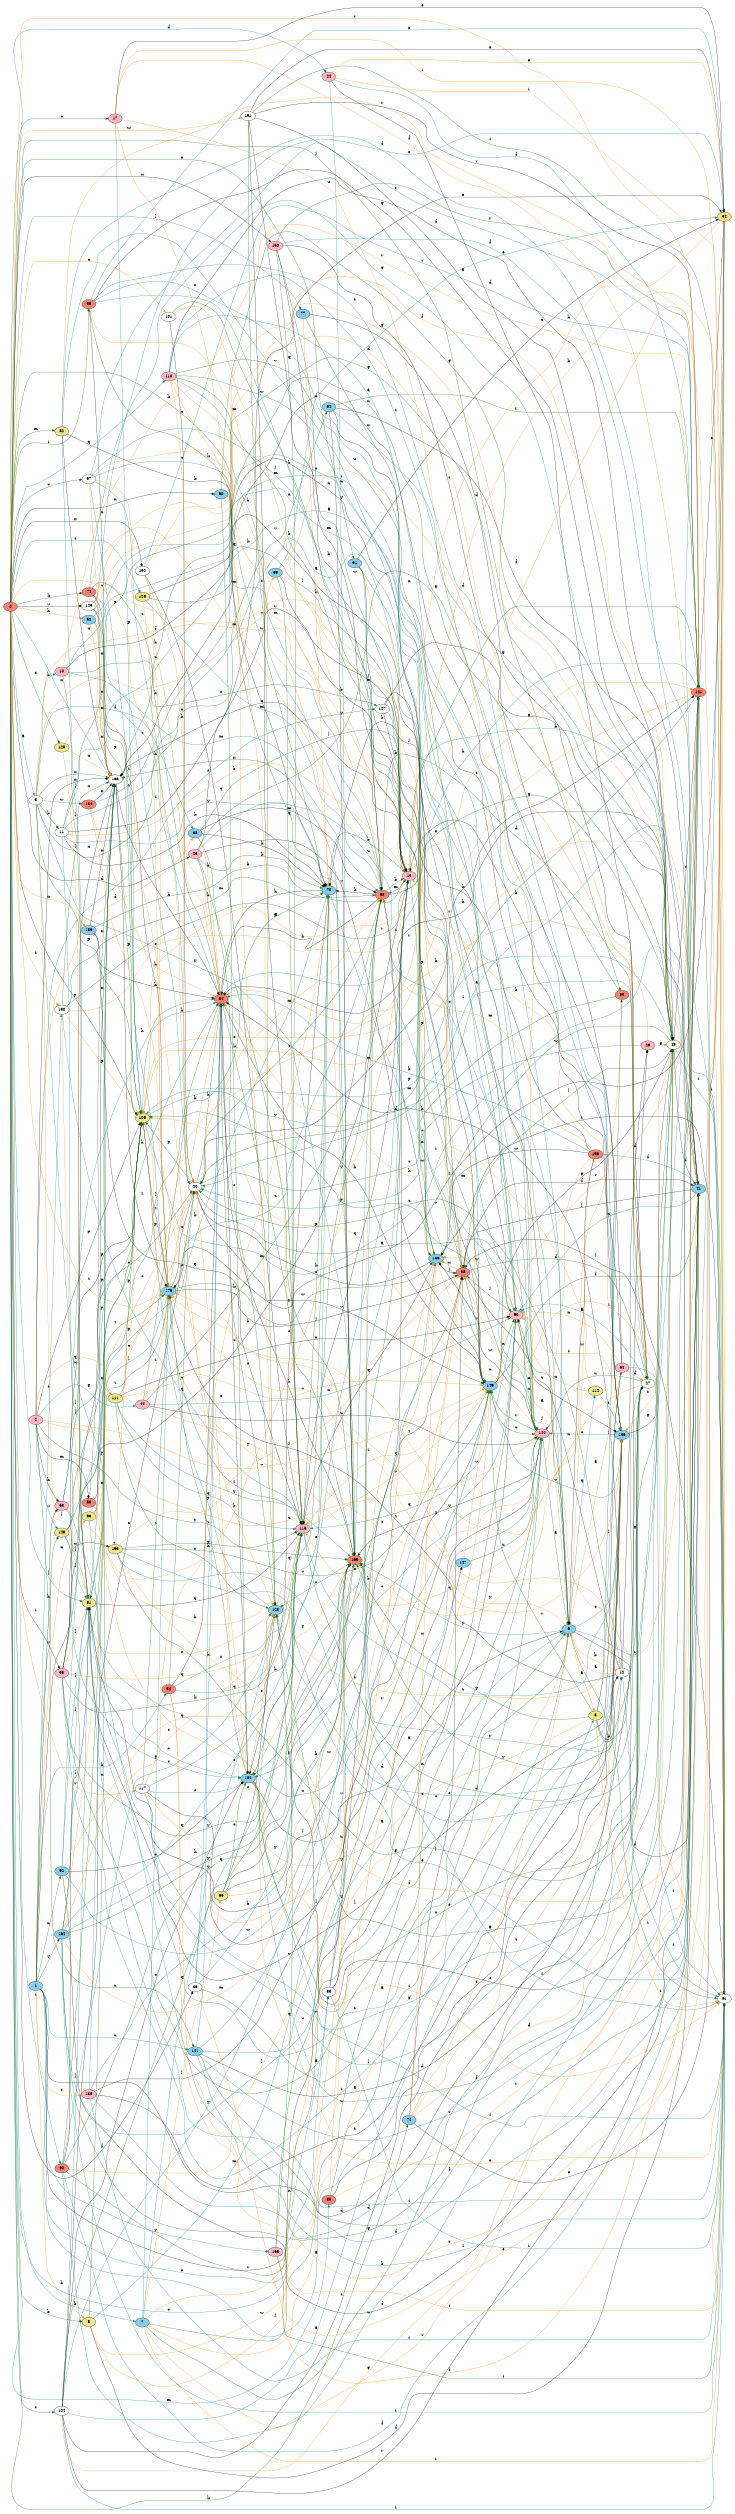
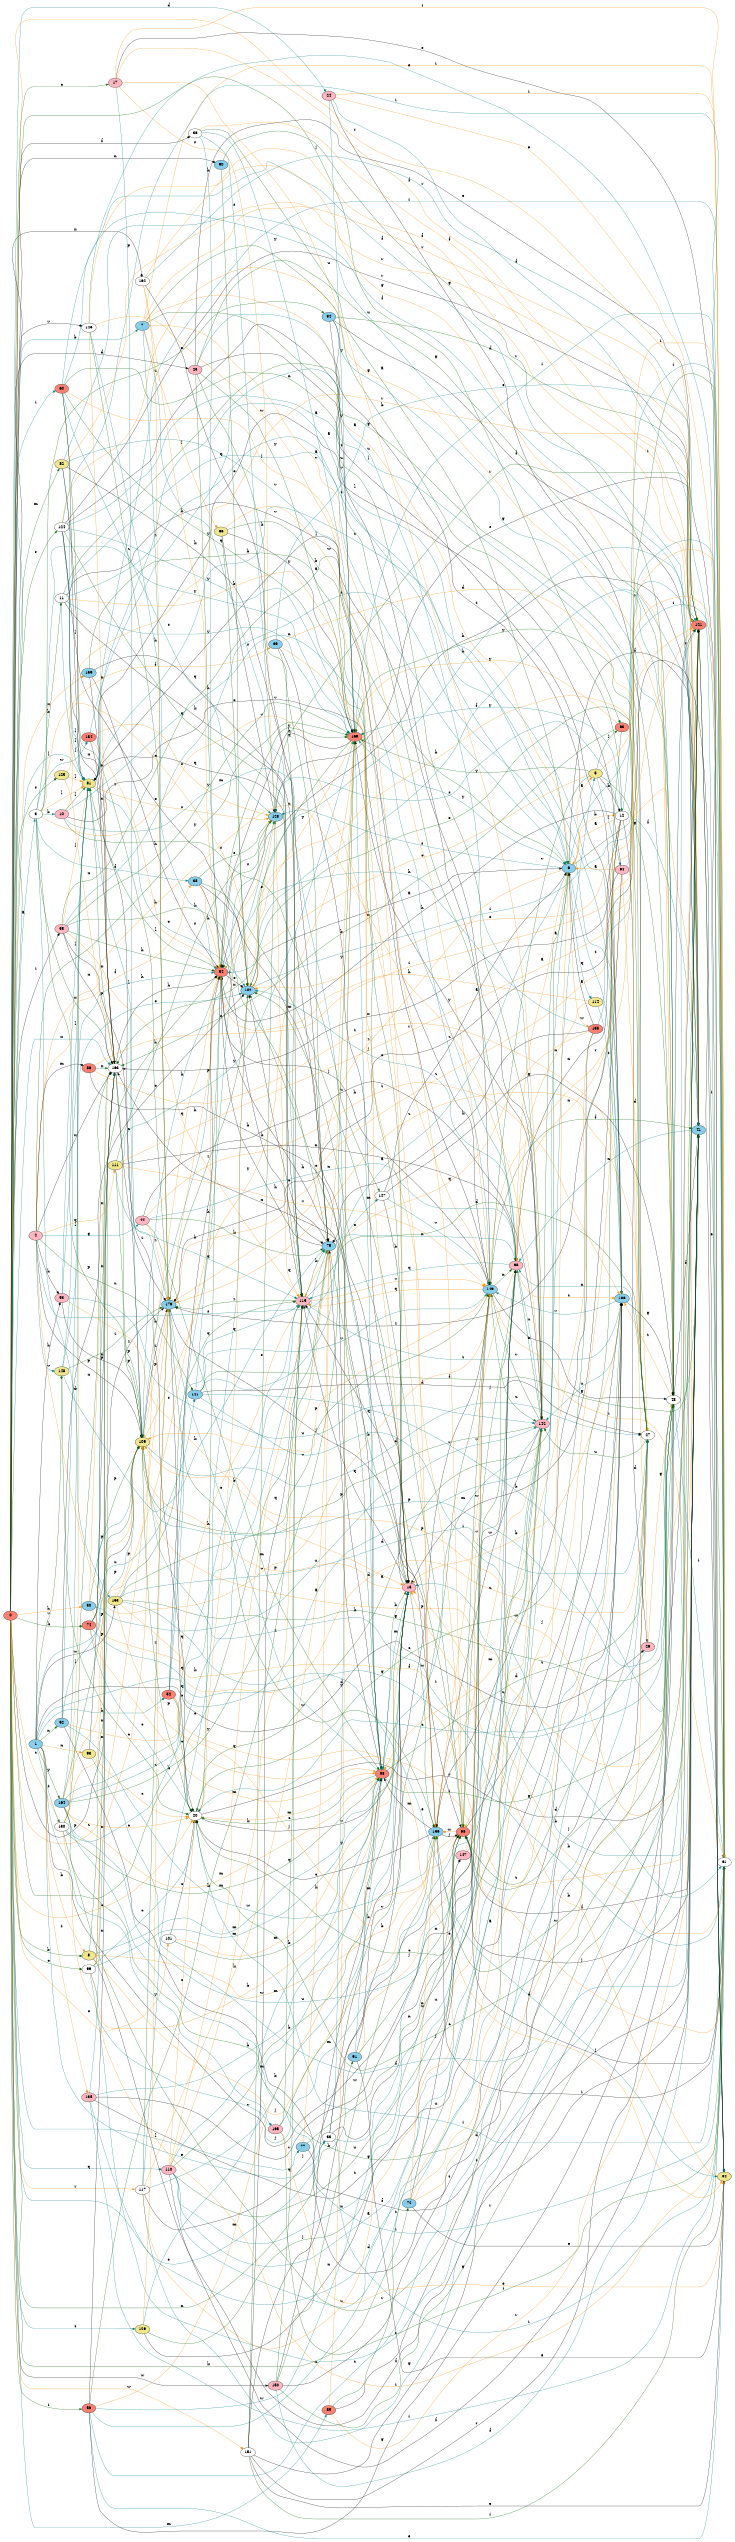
(89, 479) -> (89, 1969)
(463, 1563) -> (463, 1855)
(316, 1584) -> (414, 844)
